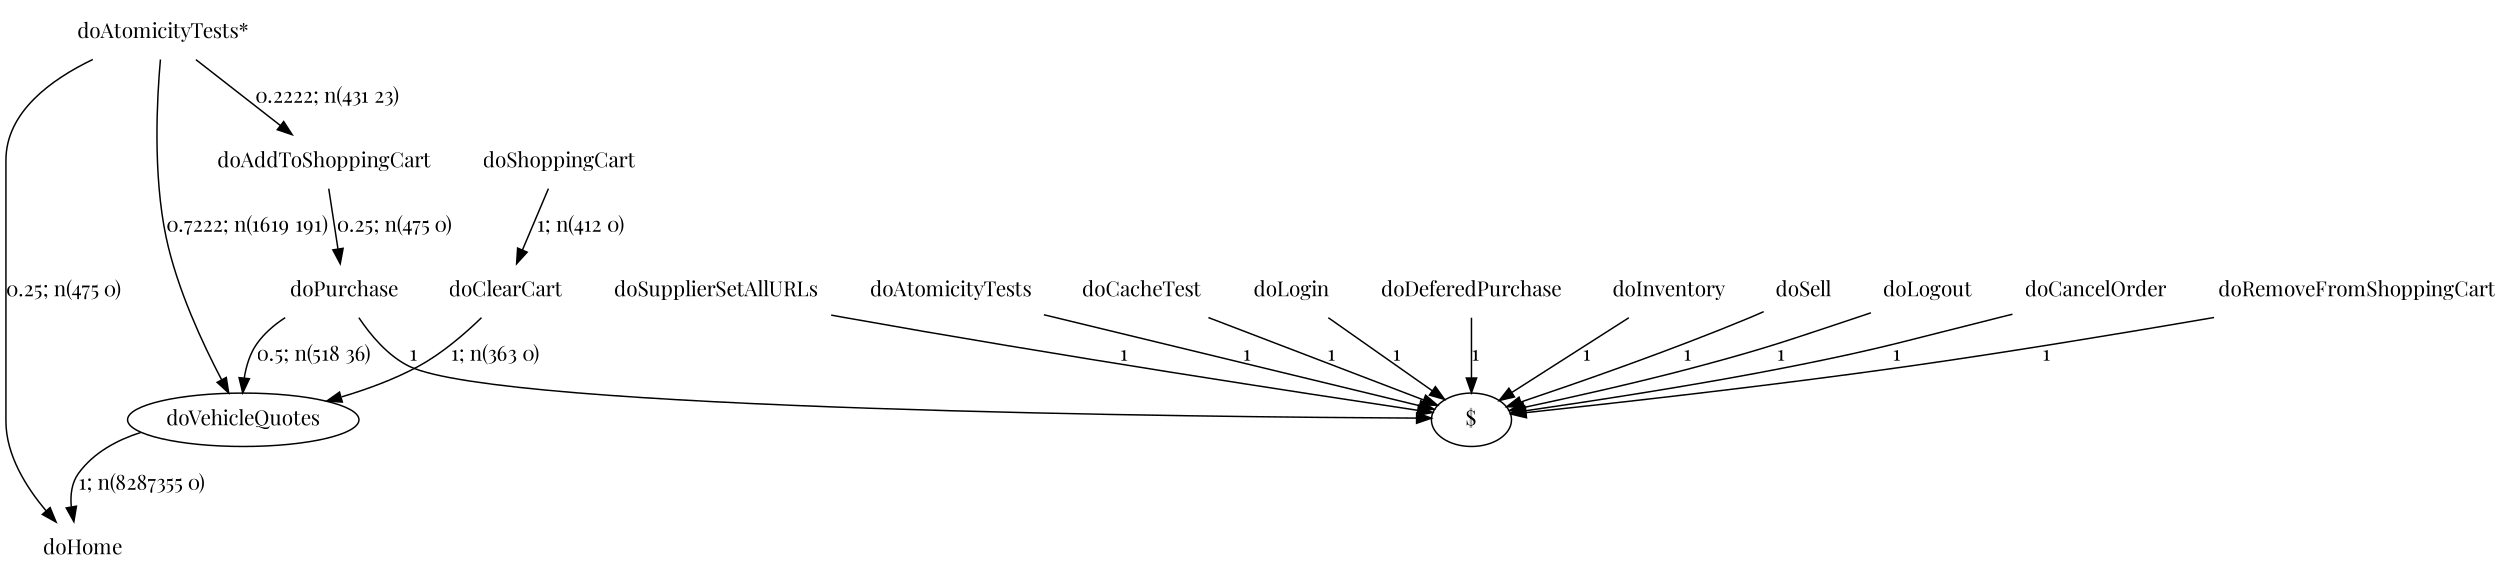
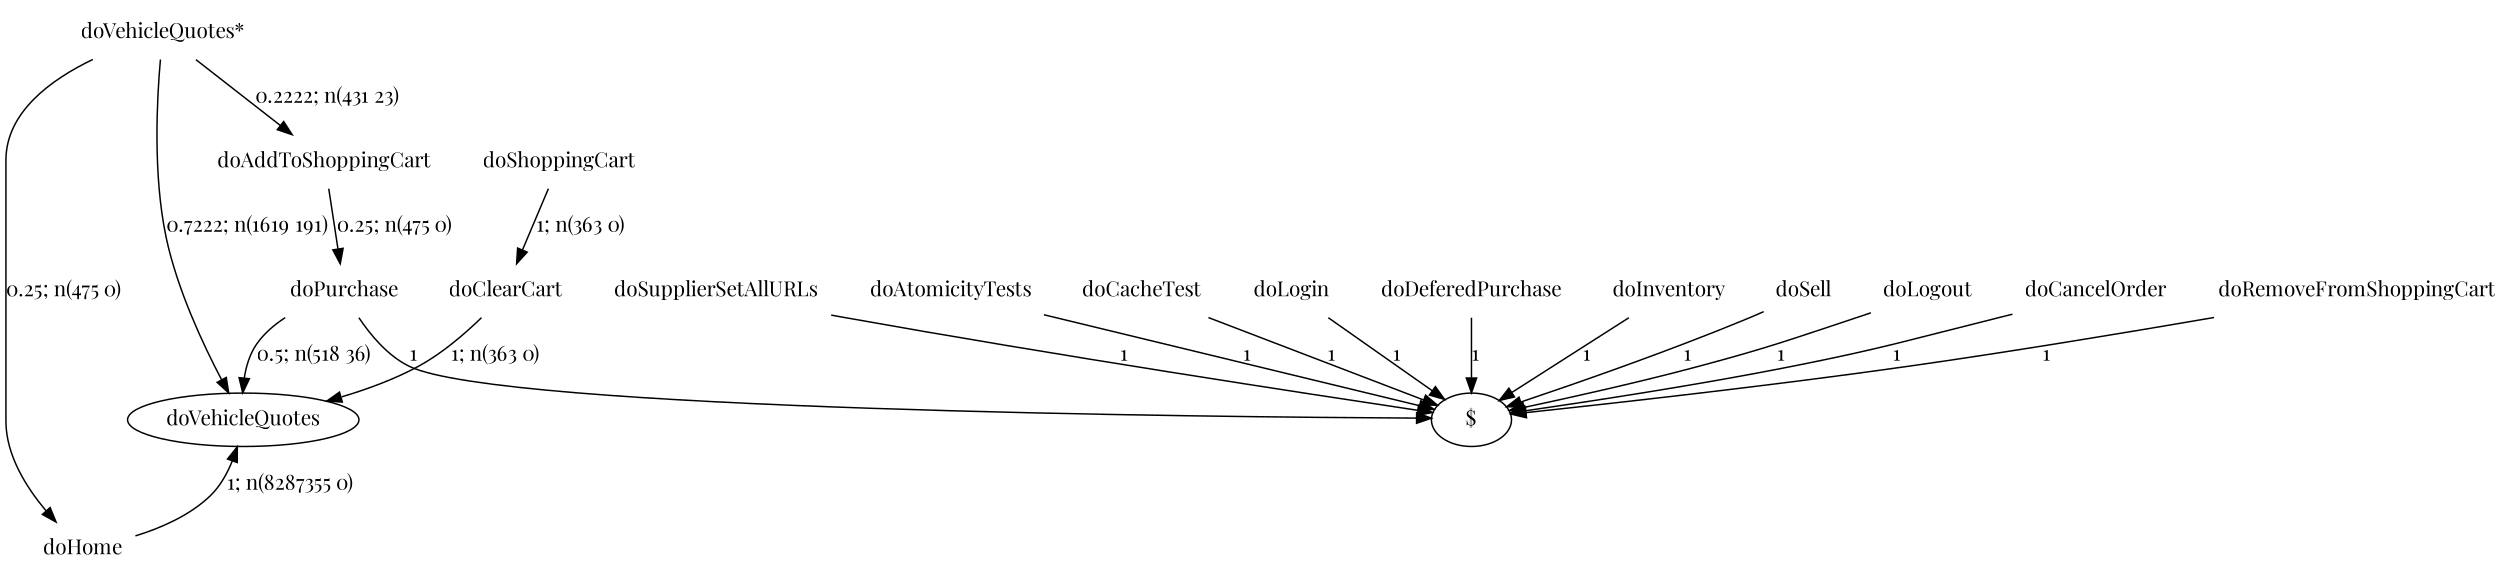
(163, 33) -> (163, 33)
(581, 226) -> (581, 226)
(92, 458) -> (193, 510)
